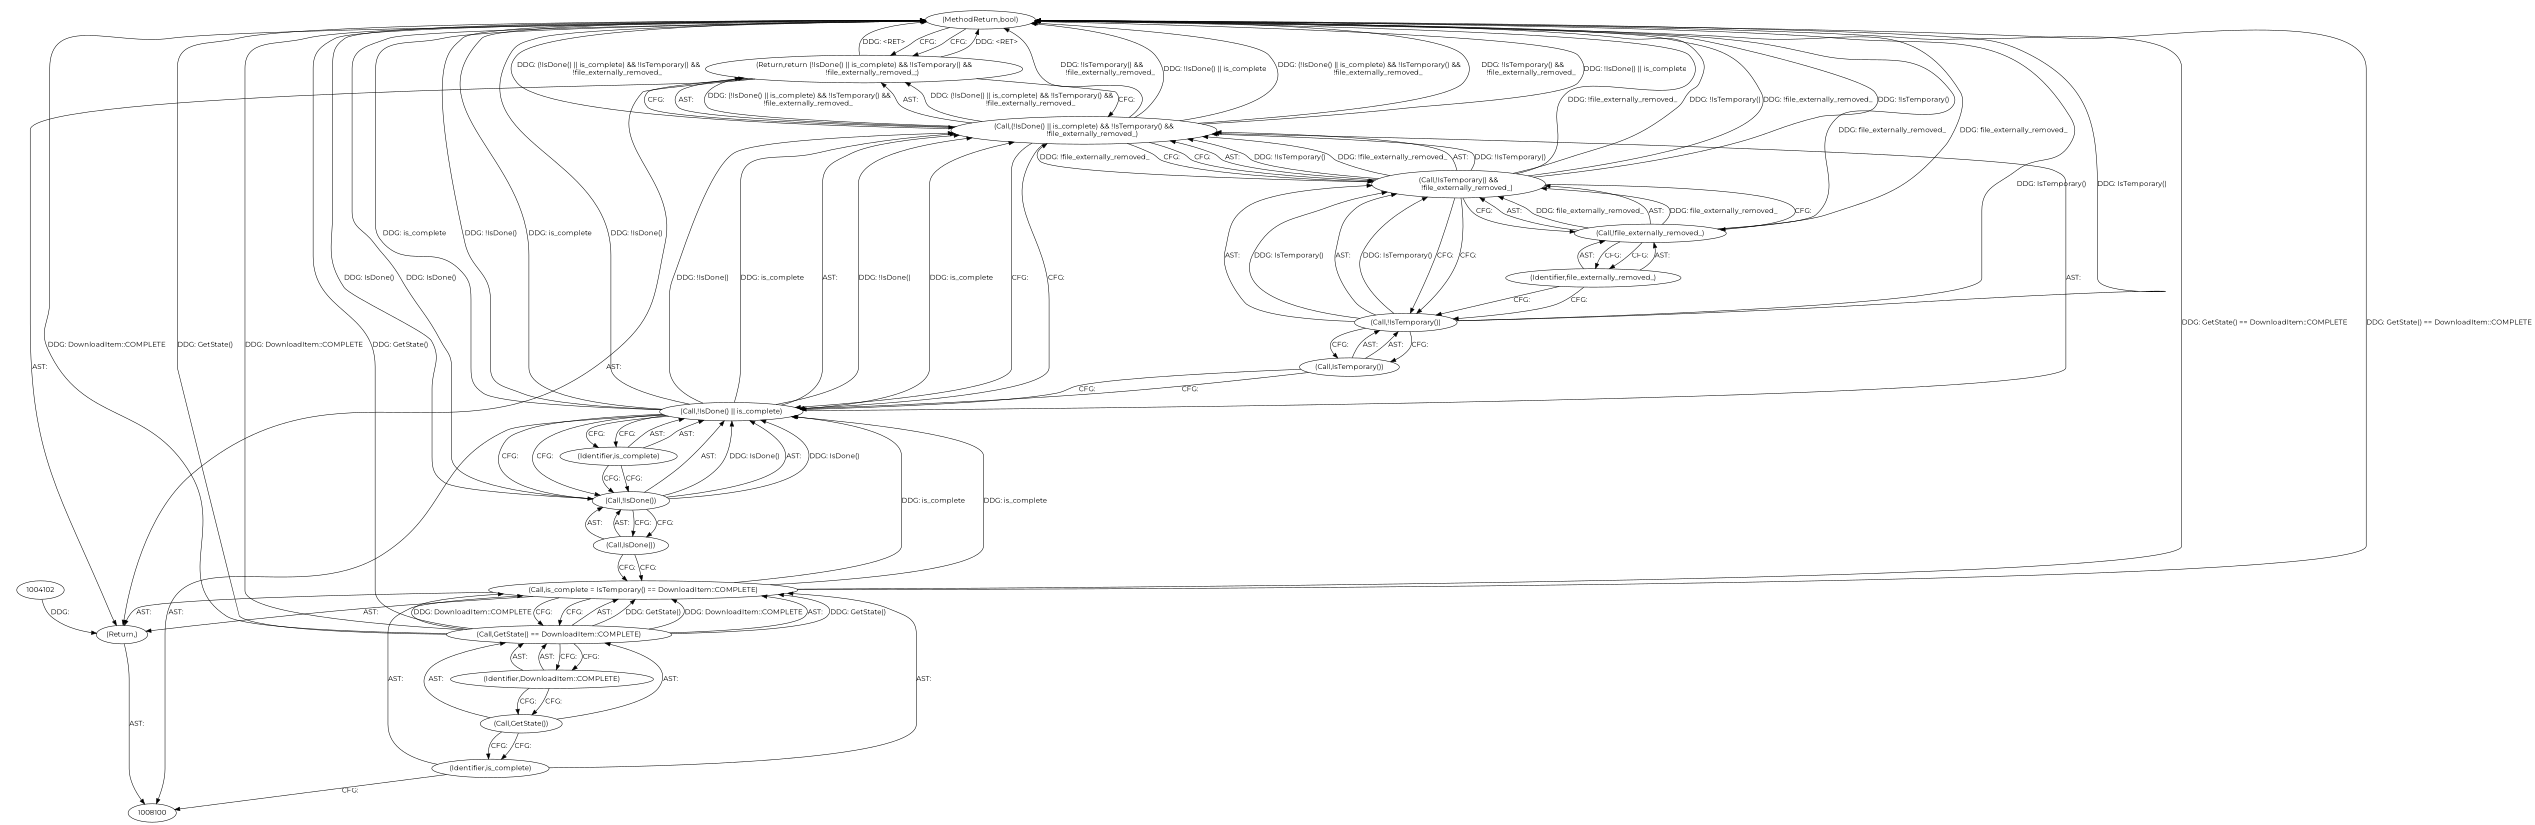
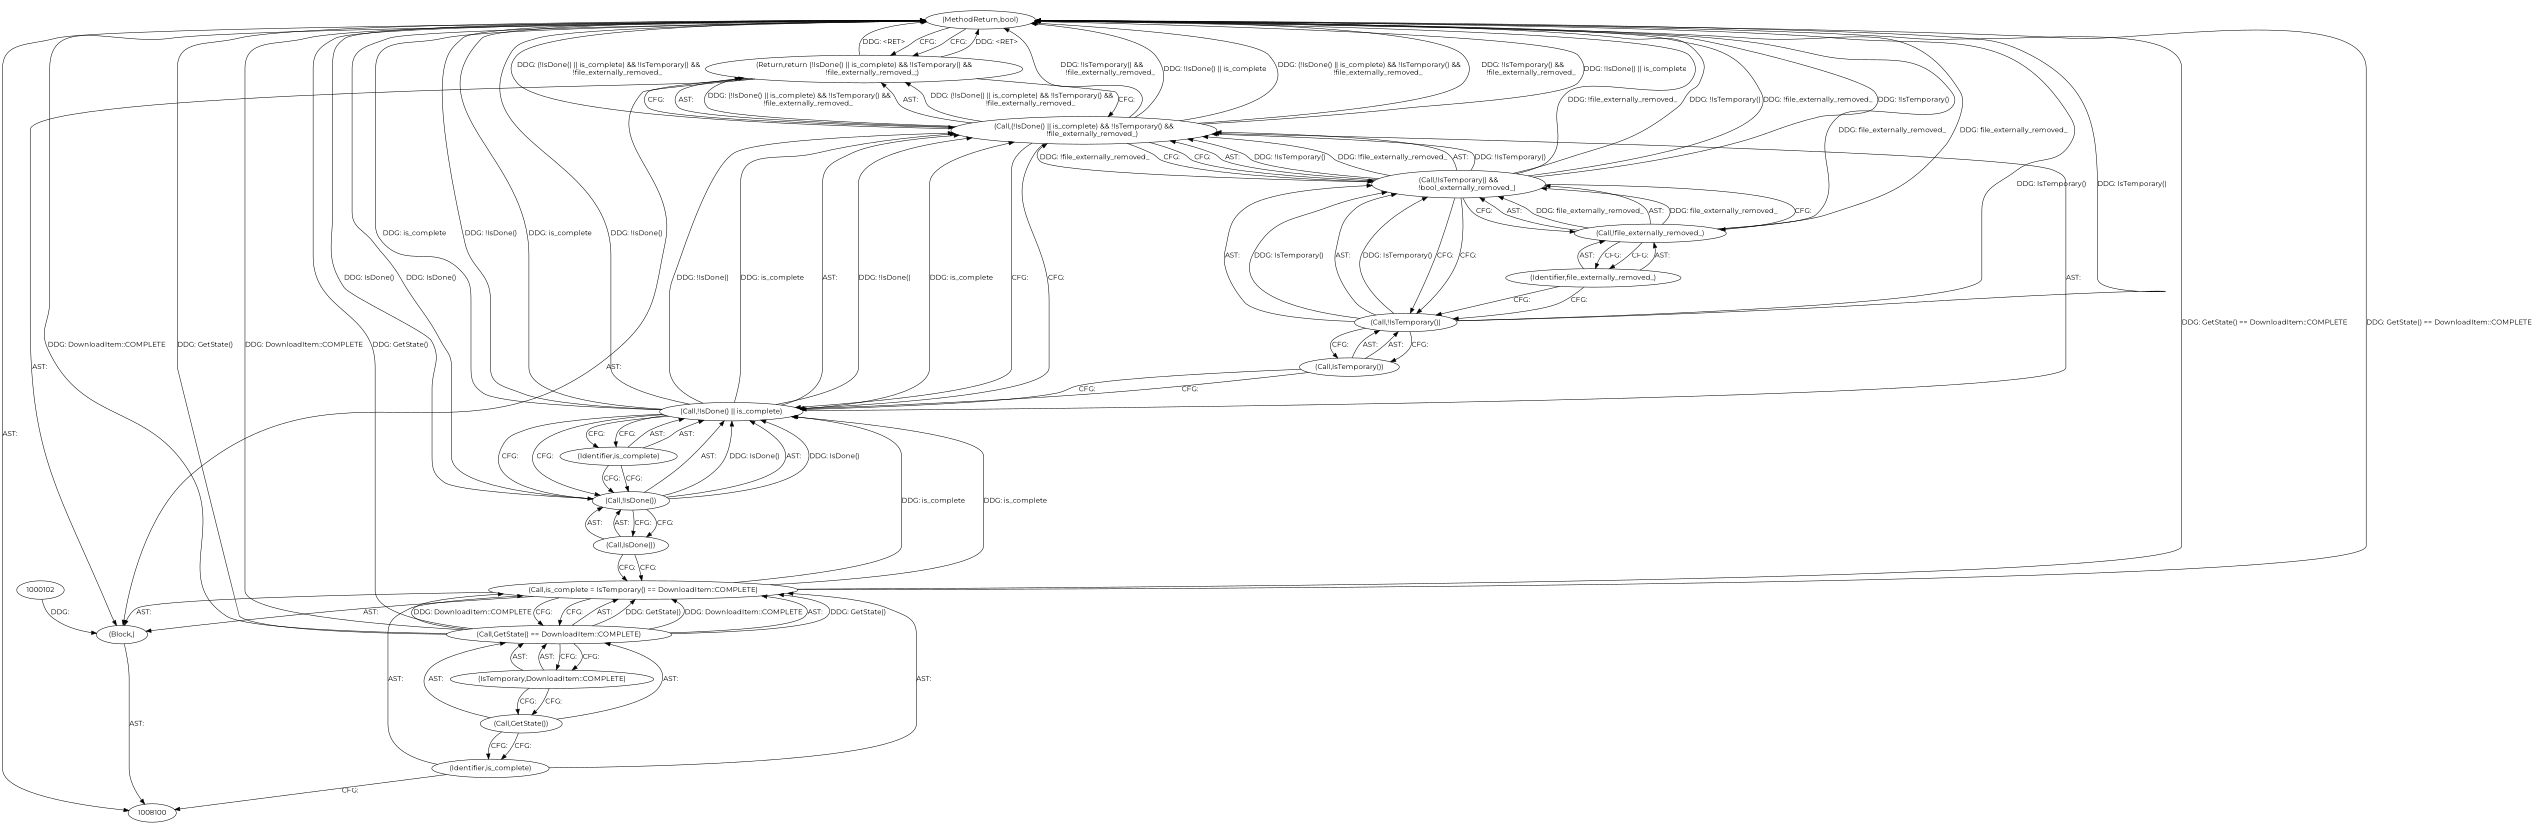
(1459, 184) -> (1459, 184)
(344, 570) -> (40, 41)
(40, 590) -> (40, 590)
(122, 635) -> (122, 635)
(552, 679) -> (552, 679)
